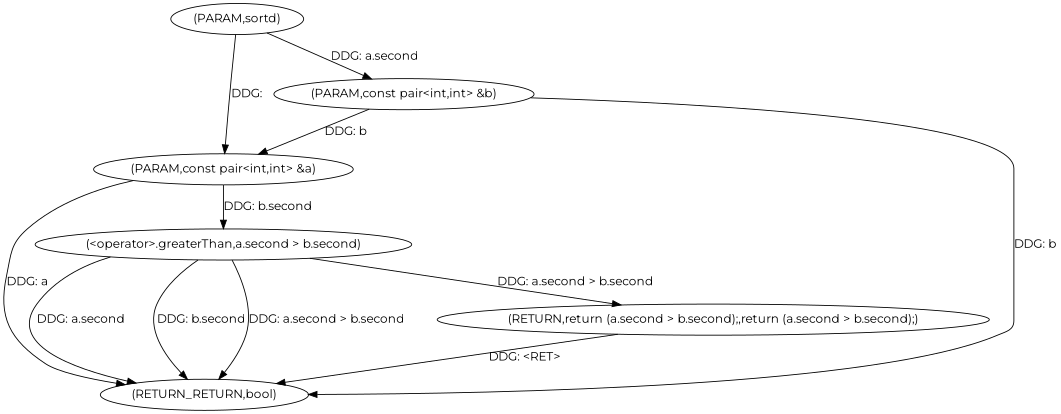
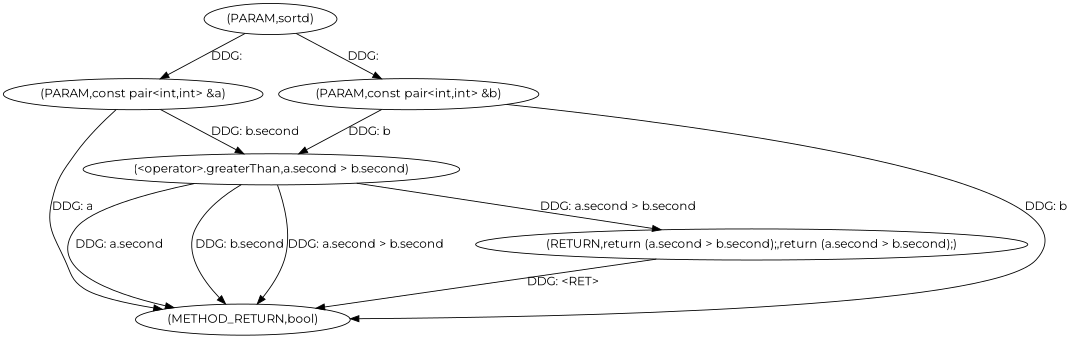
(375, 57) -> (365, 57)
(318, 130) -> (344, 130)
(204, 395) -> (243, 320)
